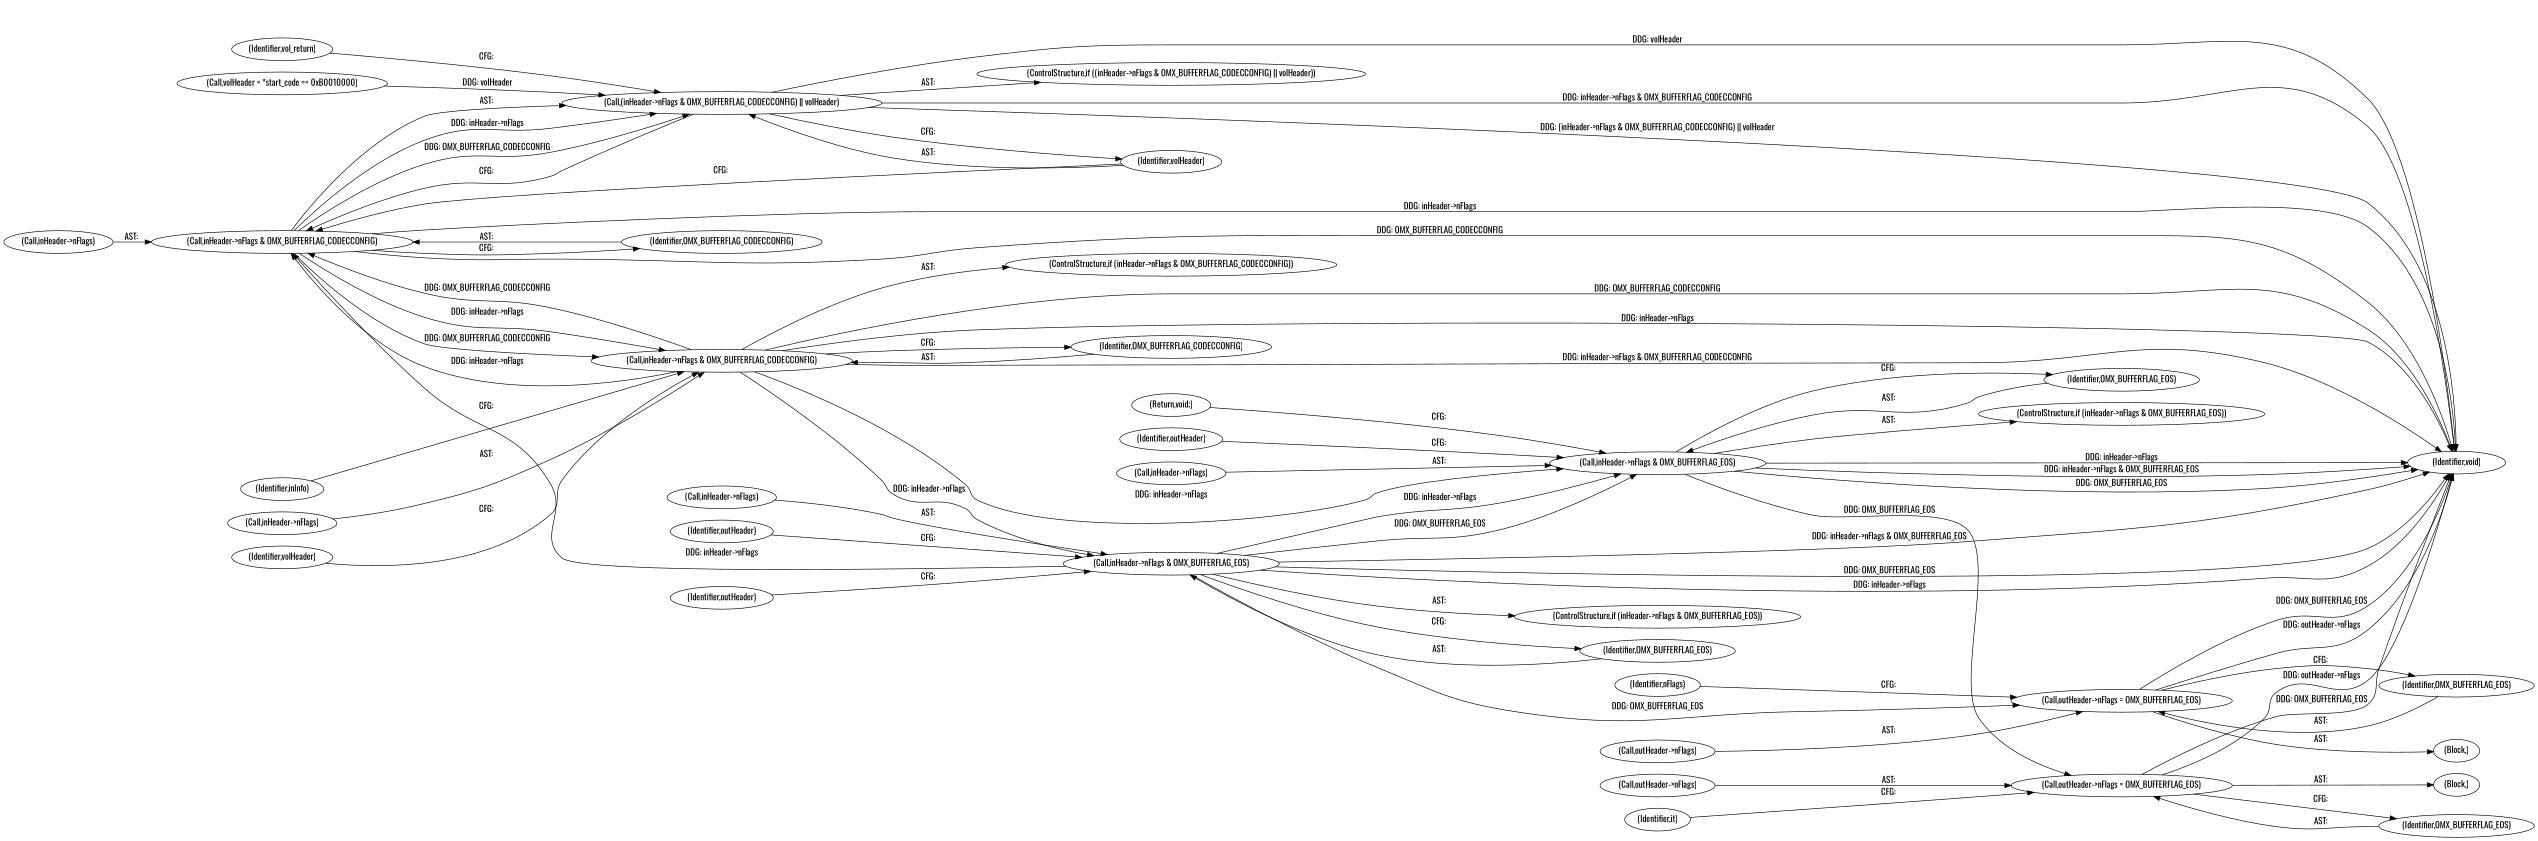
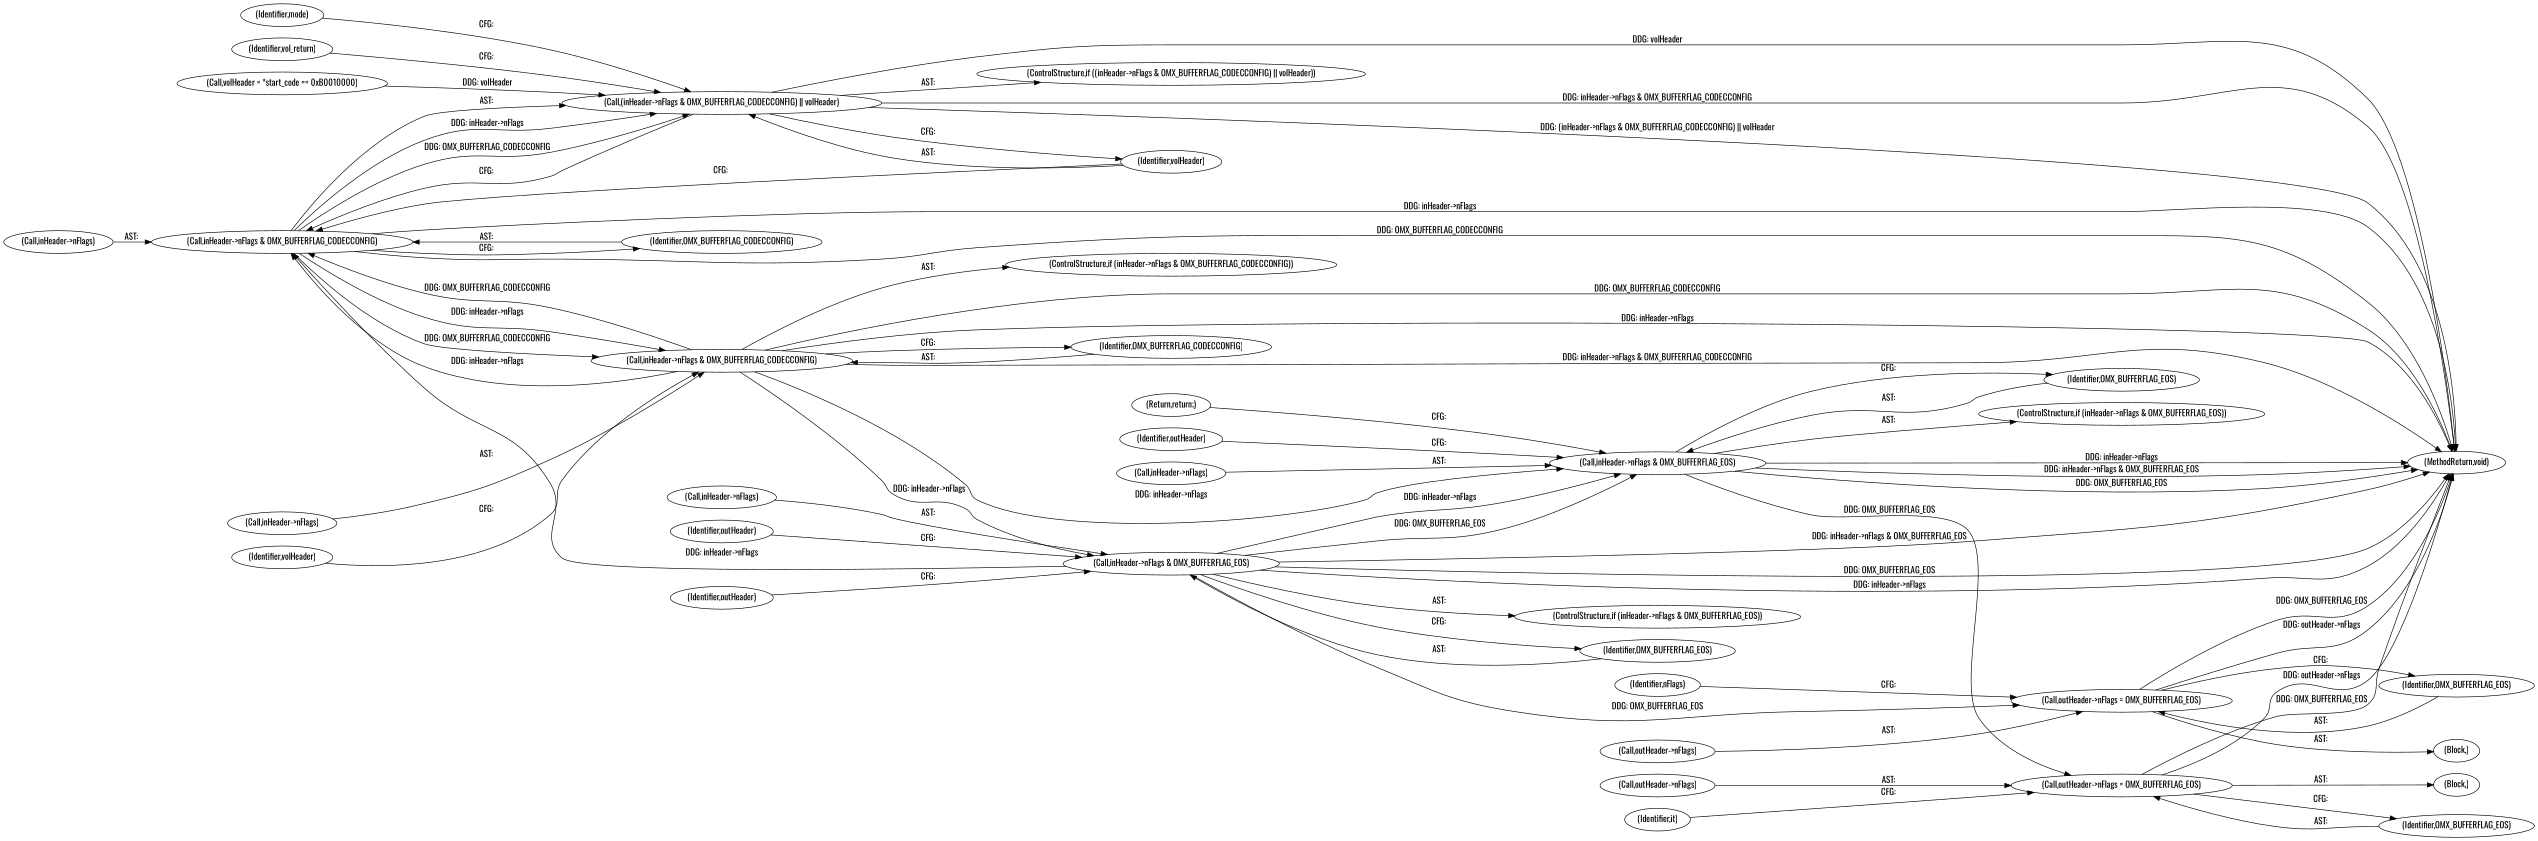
none -> (282, 15)
(1171, 405) -> (1171, 405)
(2457, 463) -> (2457, 463)
(282, 489) -> none
